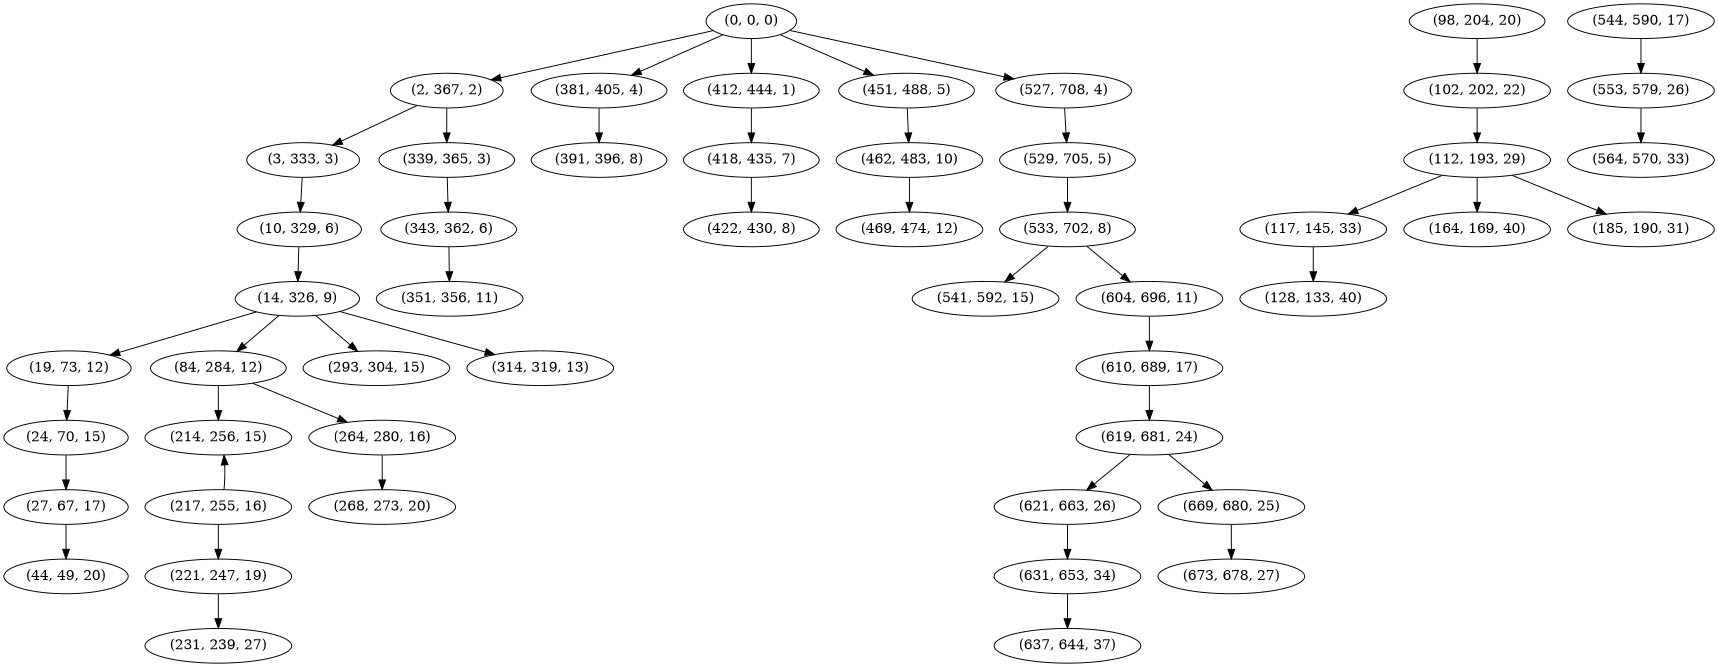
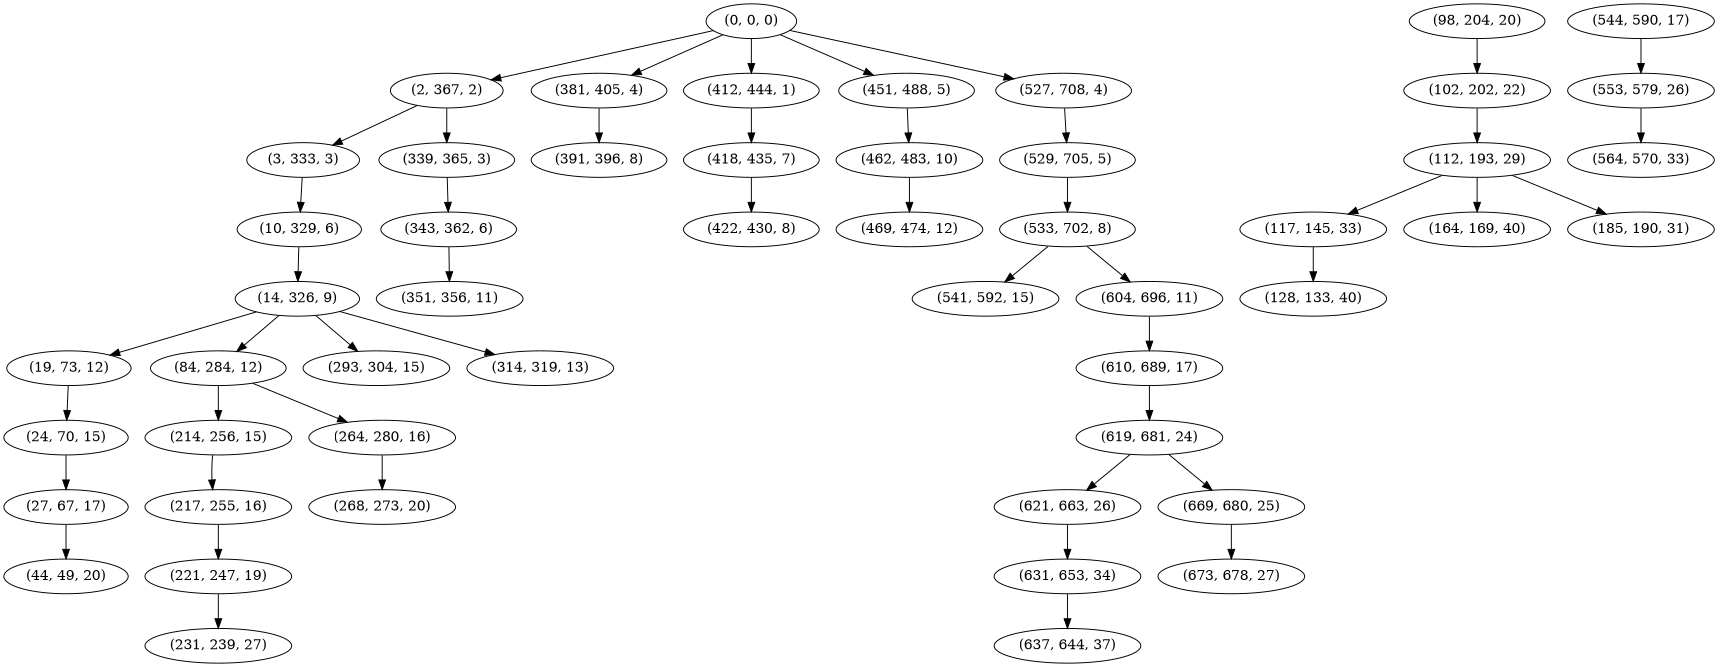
(225, 477) -> (212, 468)
